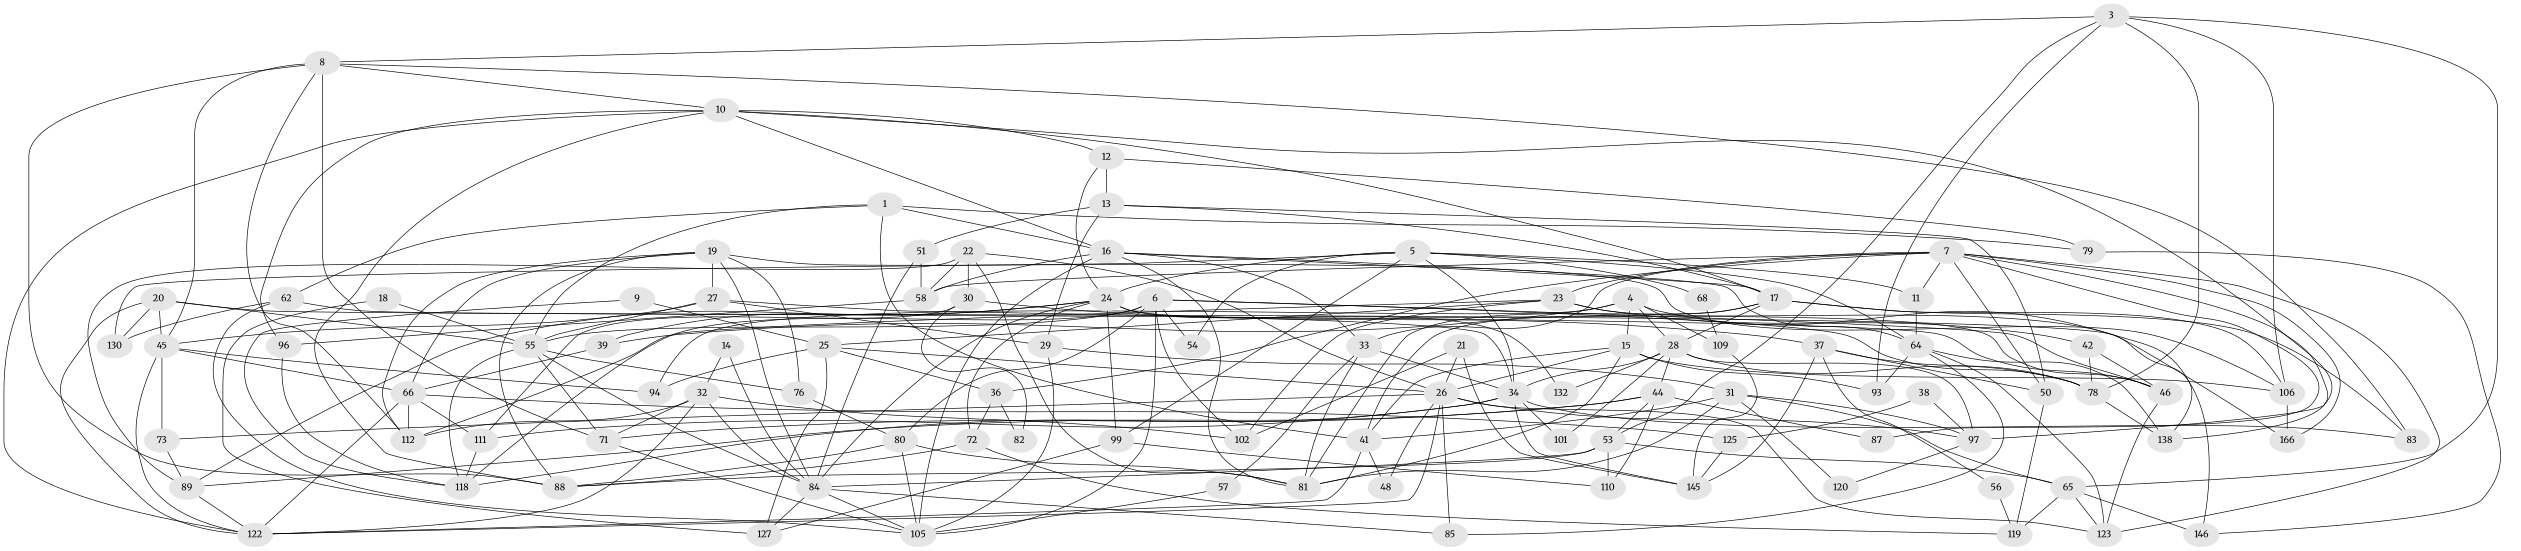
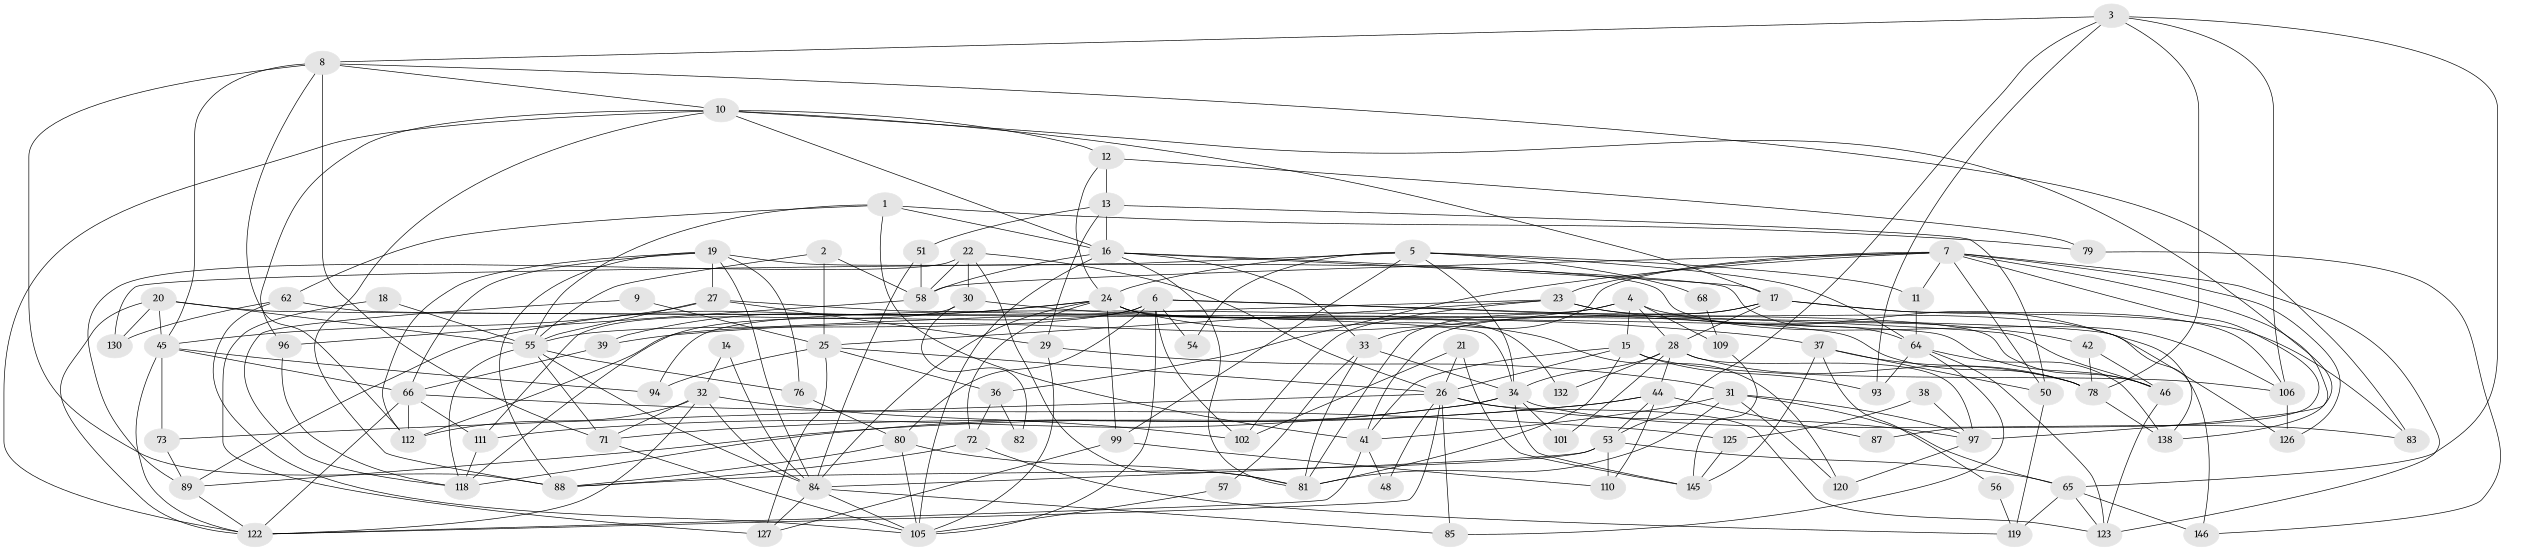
(1445, 230) -> (1107, 228)
none -> (824, 252)
none -> (1522, 333)
(2287, 441) -> (2287, 441)
